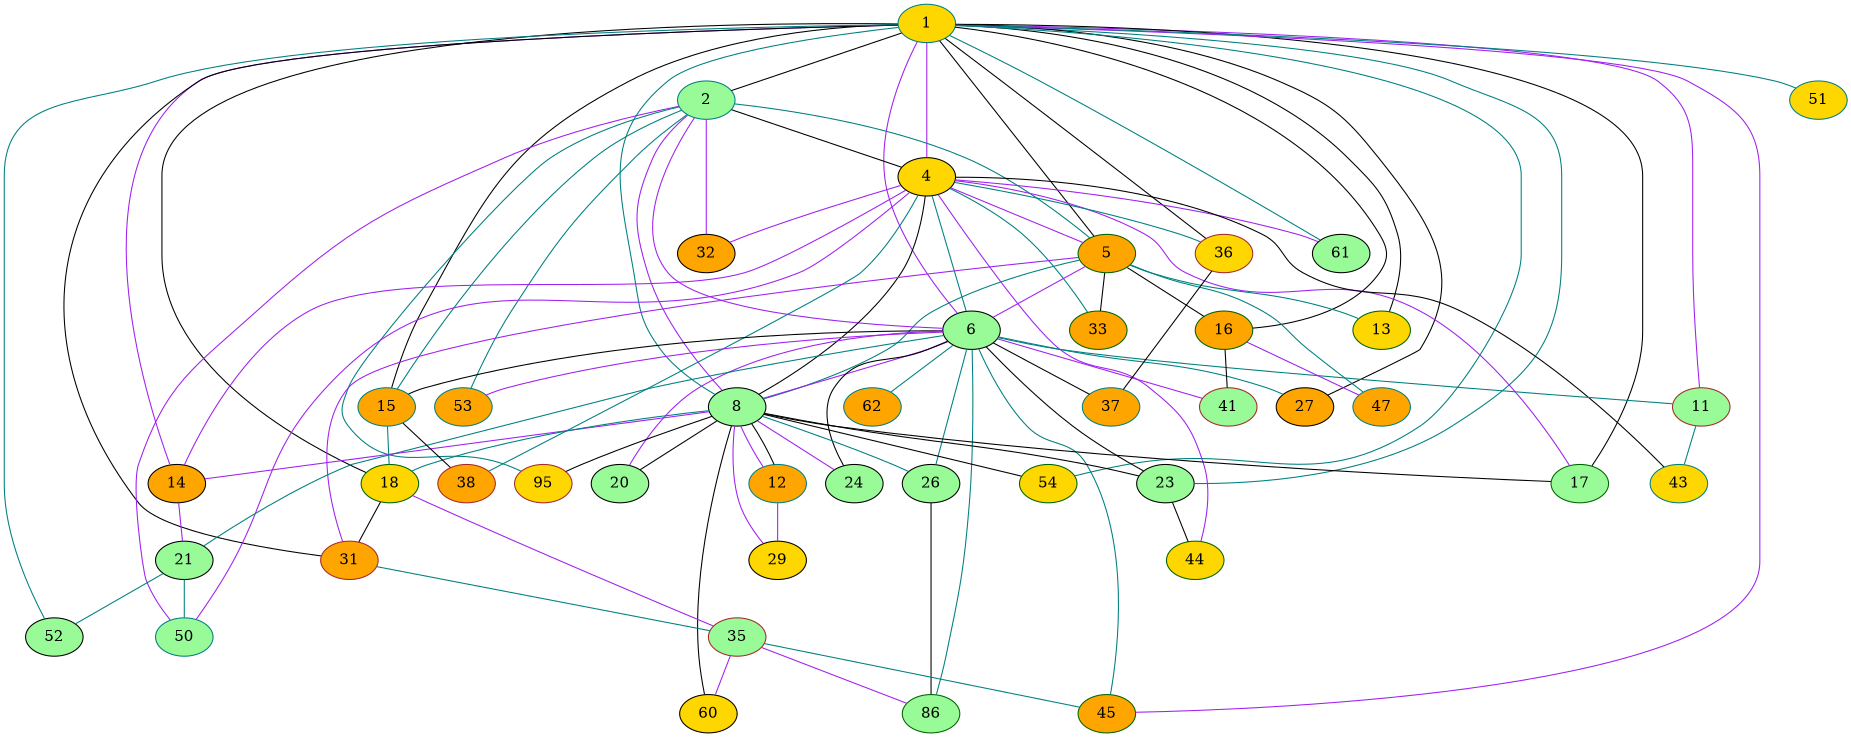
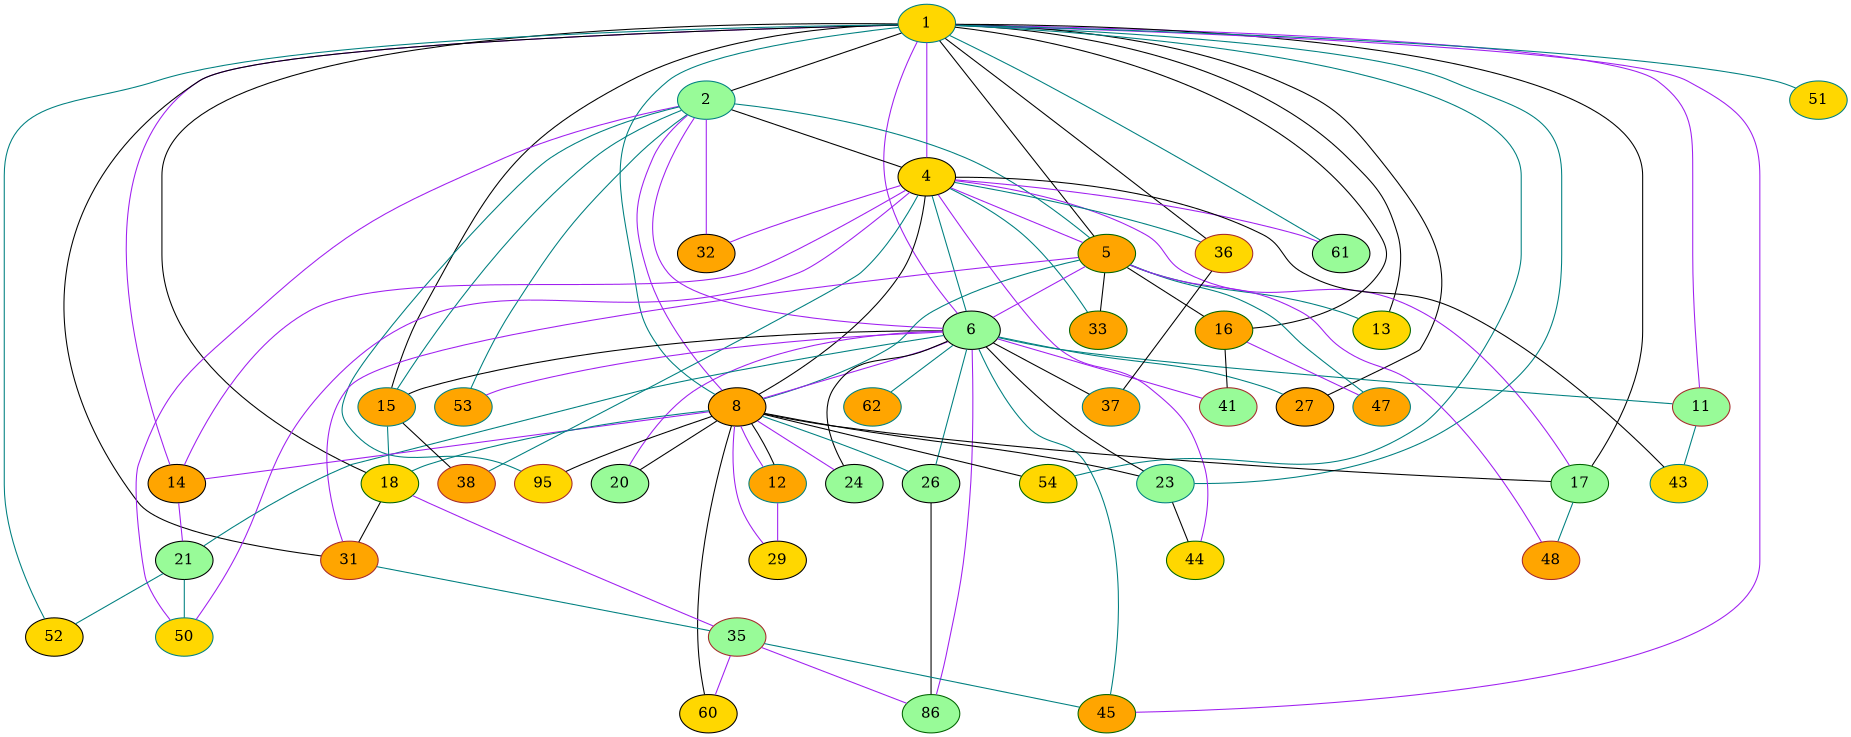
(737, 407) -> (737, 407)
(1165, 484) -> (1165, 484)
(968, 524) -> (968, 524)
none -> (1551, 560)
(54, 637) -> (54, 637)
(184, 637) -> (184, 637)
